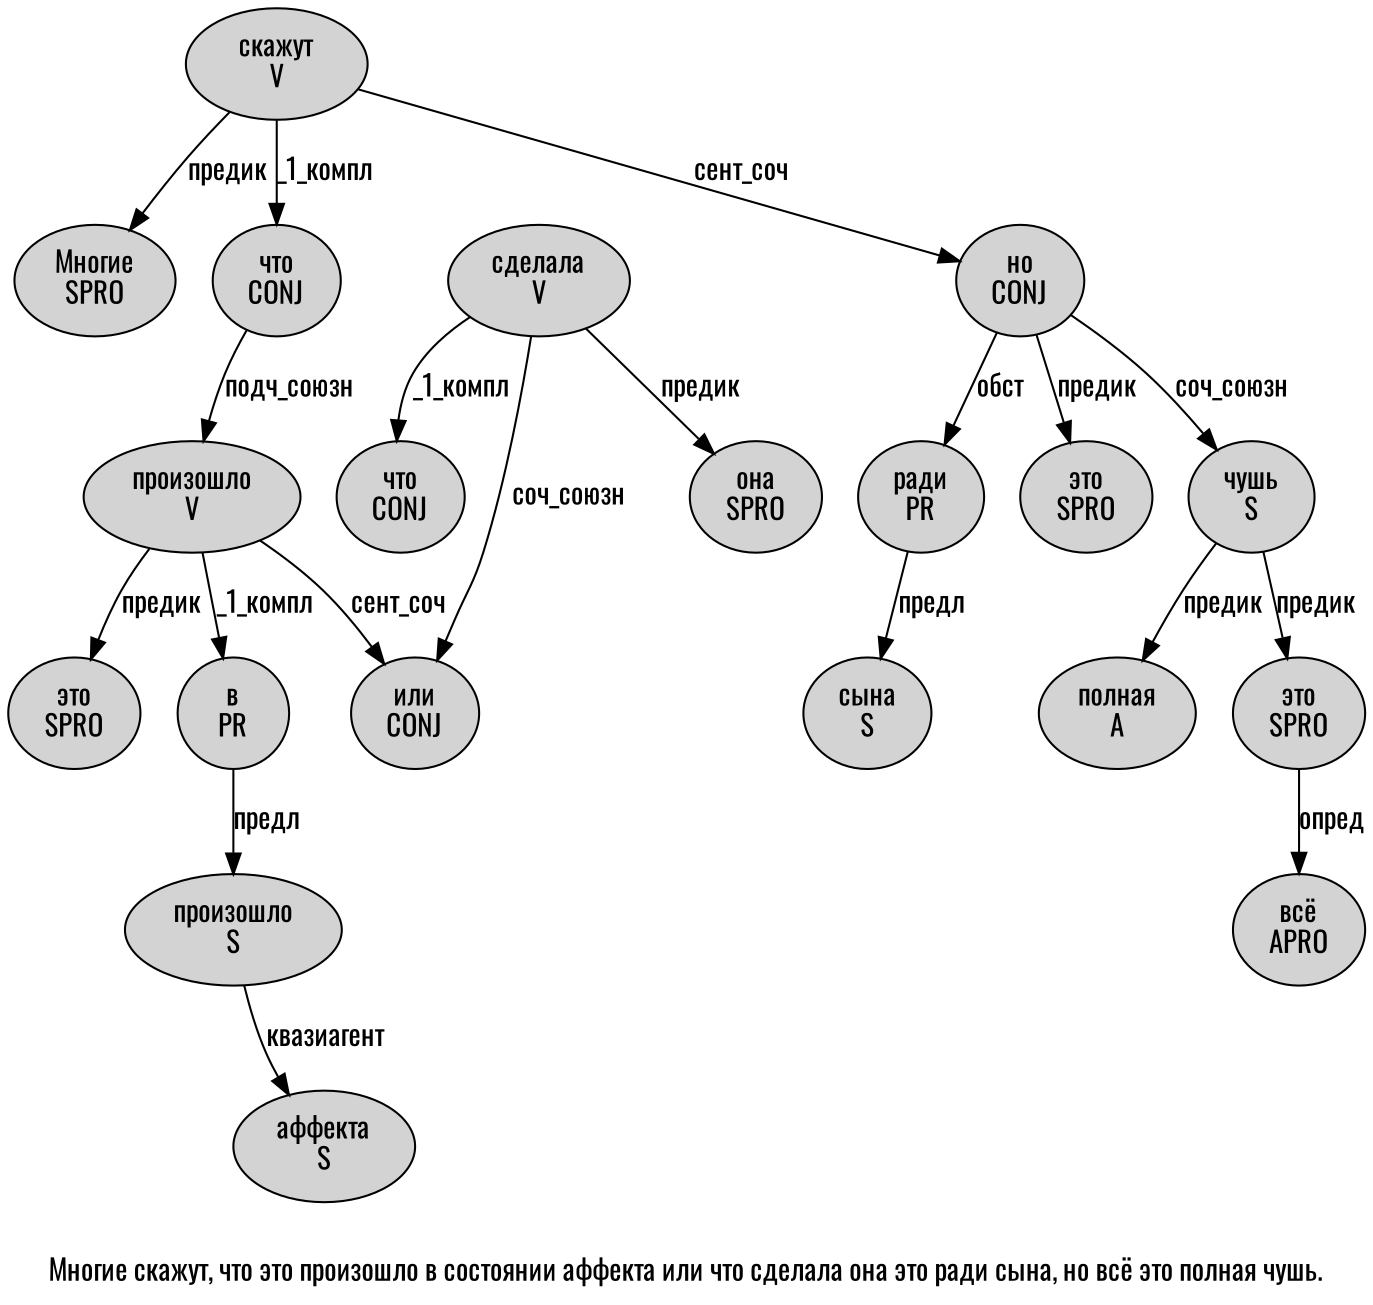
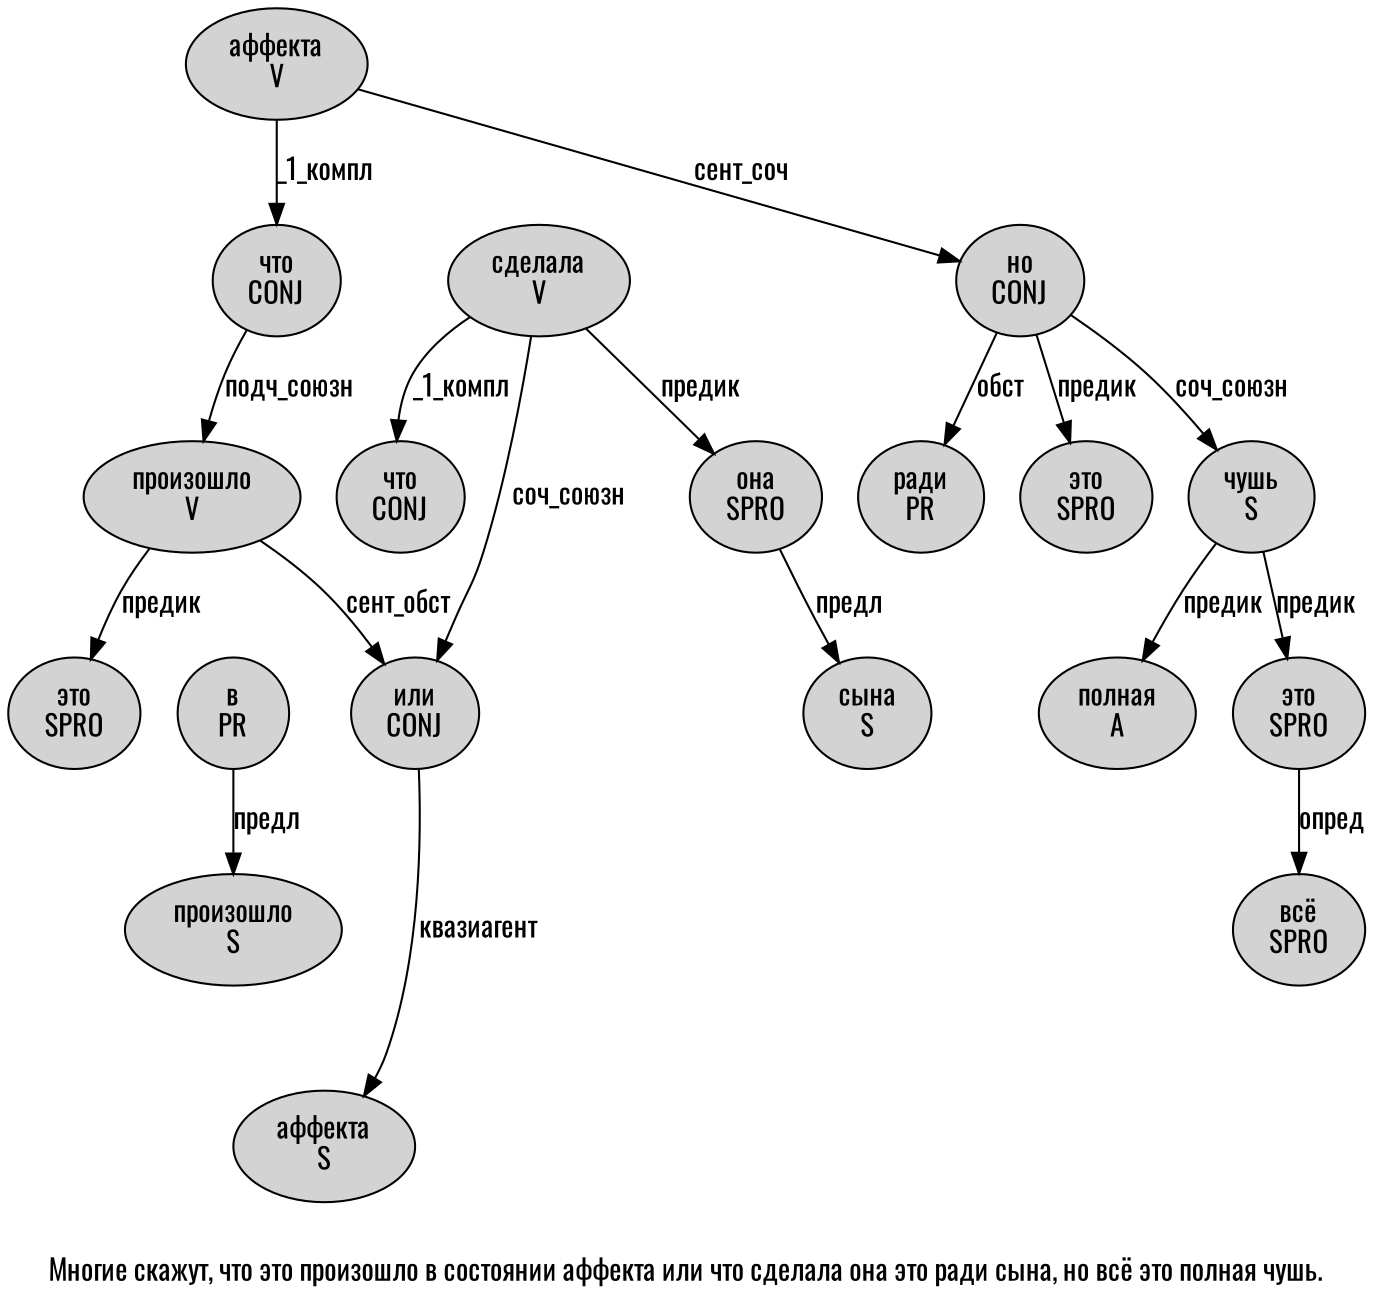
(277, 64) -> (277, 64)
(95, 281) -> none
(211, 595) -> none
(897, 595) -> (804, 597)
(399, 605) -> (399, 605)
(1299, 930) -> (1299, 930)
(258, 1032) -> (414, 926)
